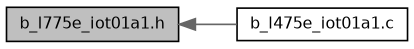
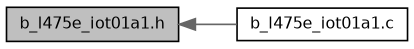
(93, 24) -> (93, 24)
